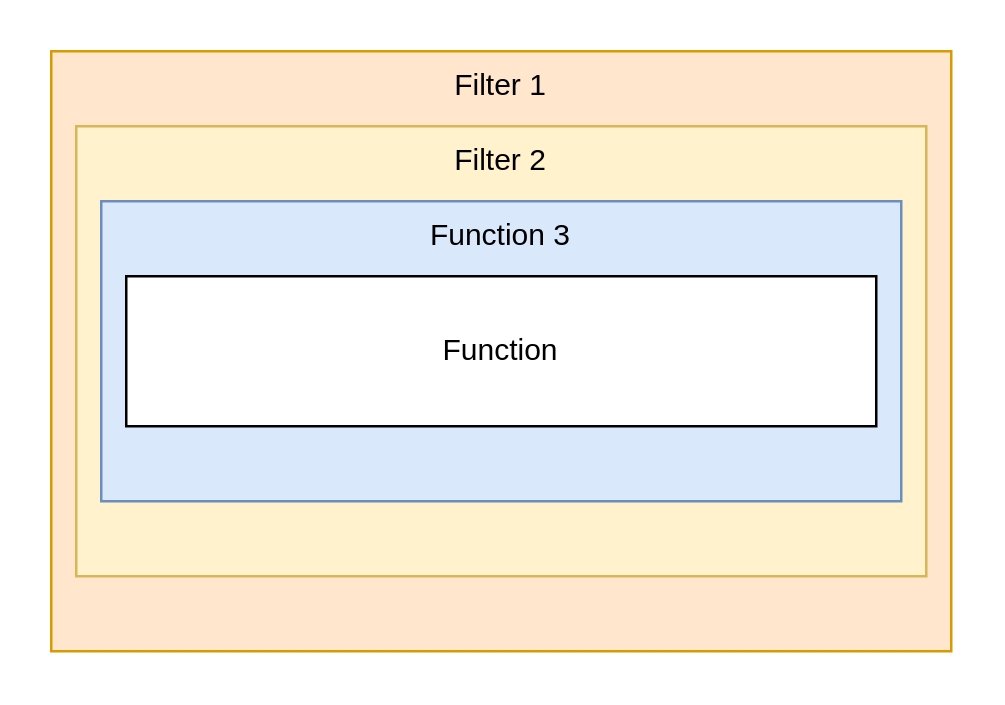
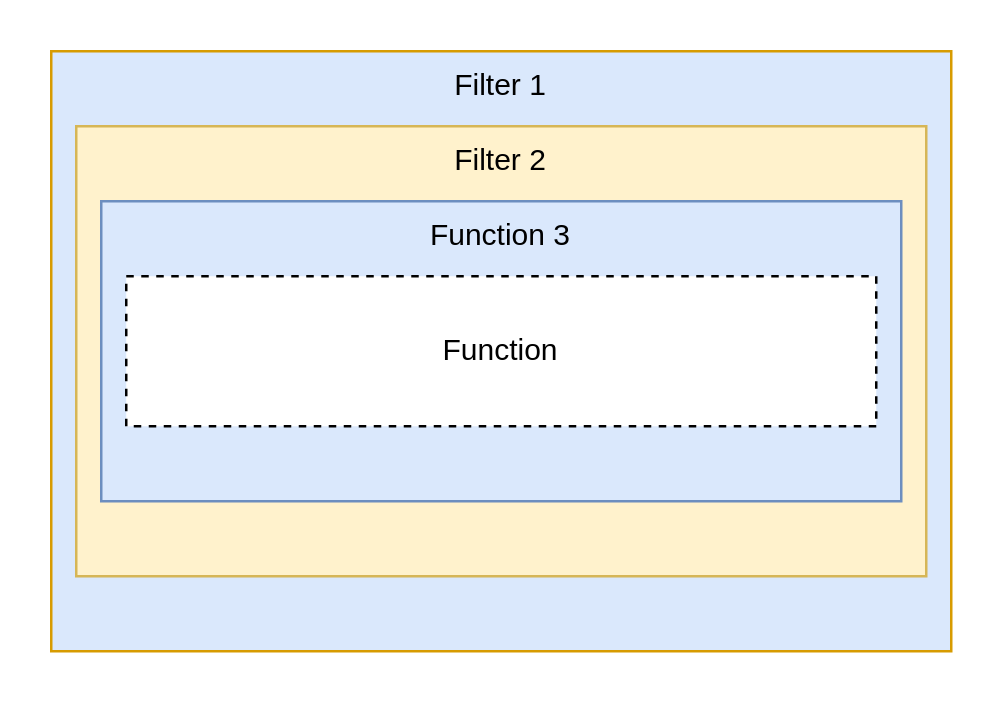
(501, 87) -> (501, 87)
(501, 351) -> (501, 351)
